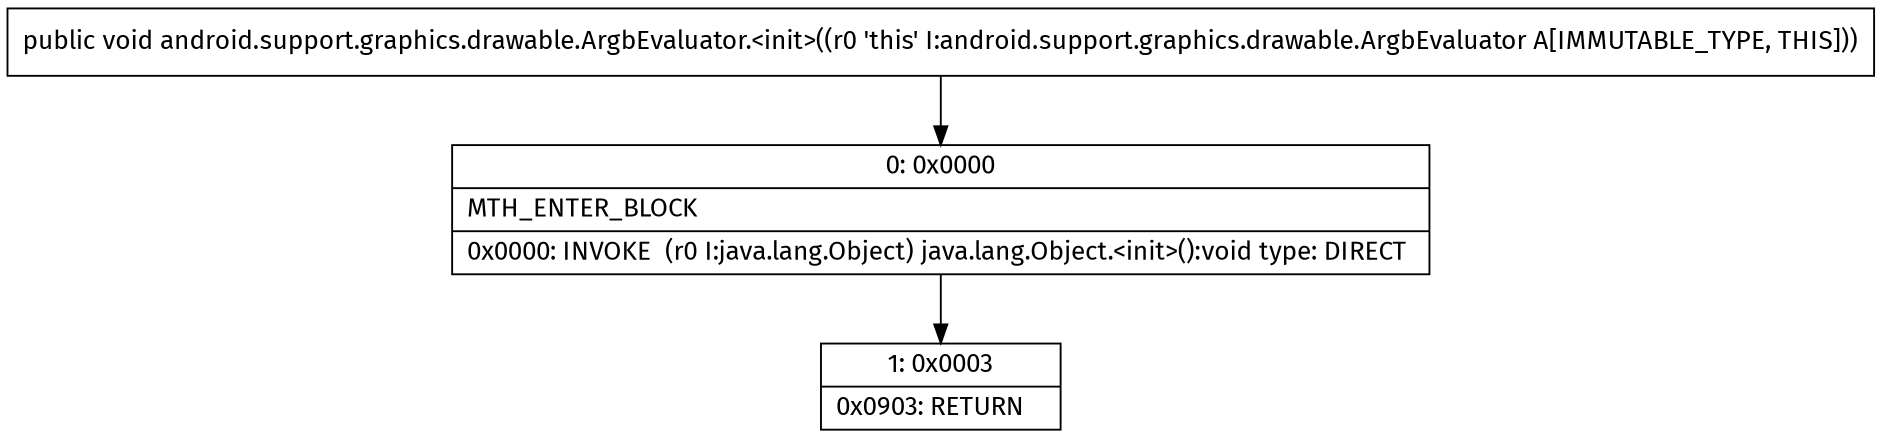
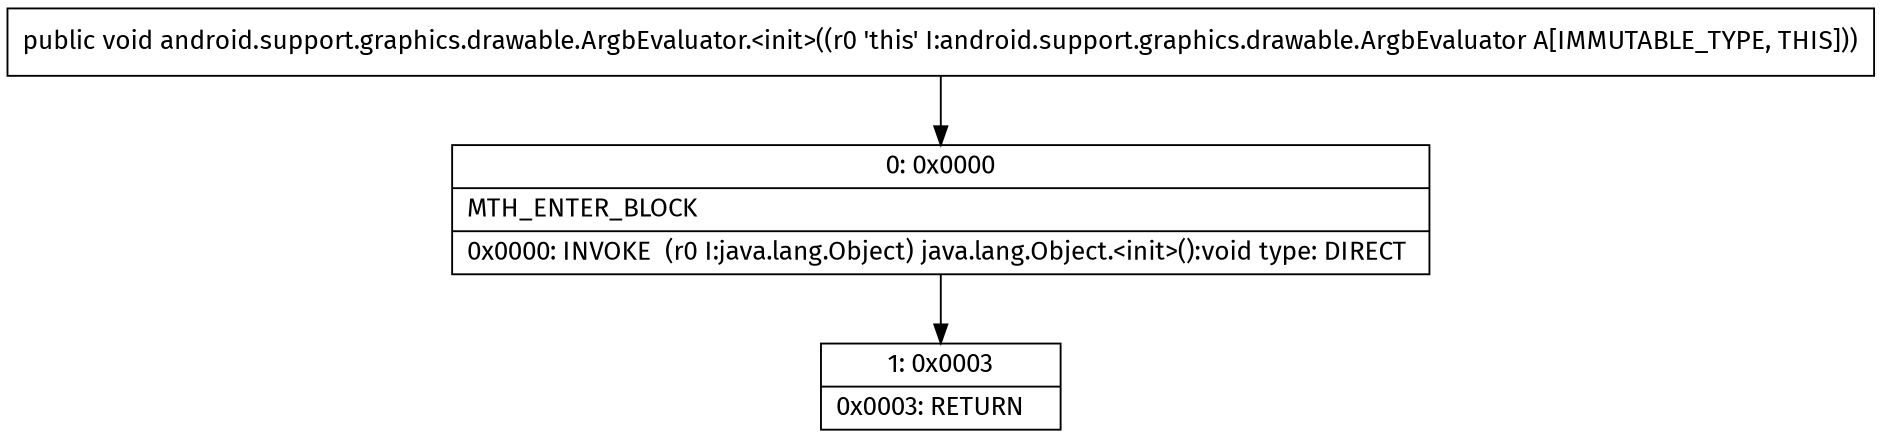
(941, 407) -> (941, 407)
